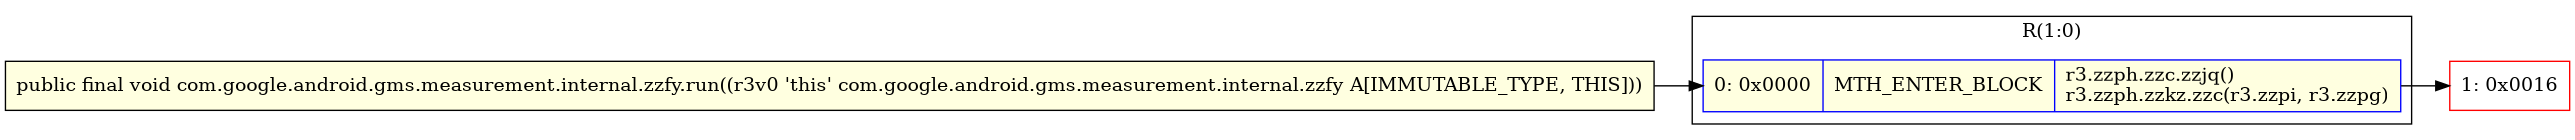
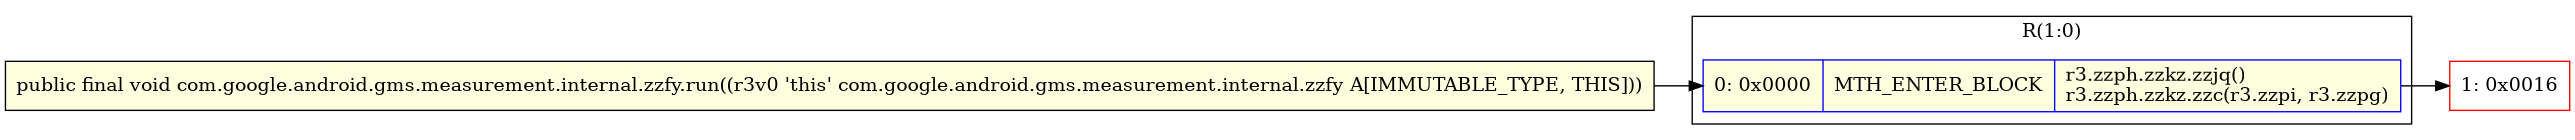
(2150, 75) -> (2156, 75)
